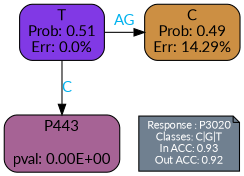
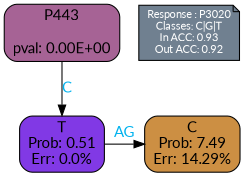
(192, 32) -> (192, 144)
(62, 82) -> (62, 83)
